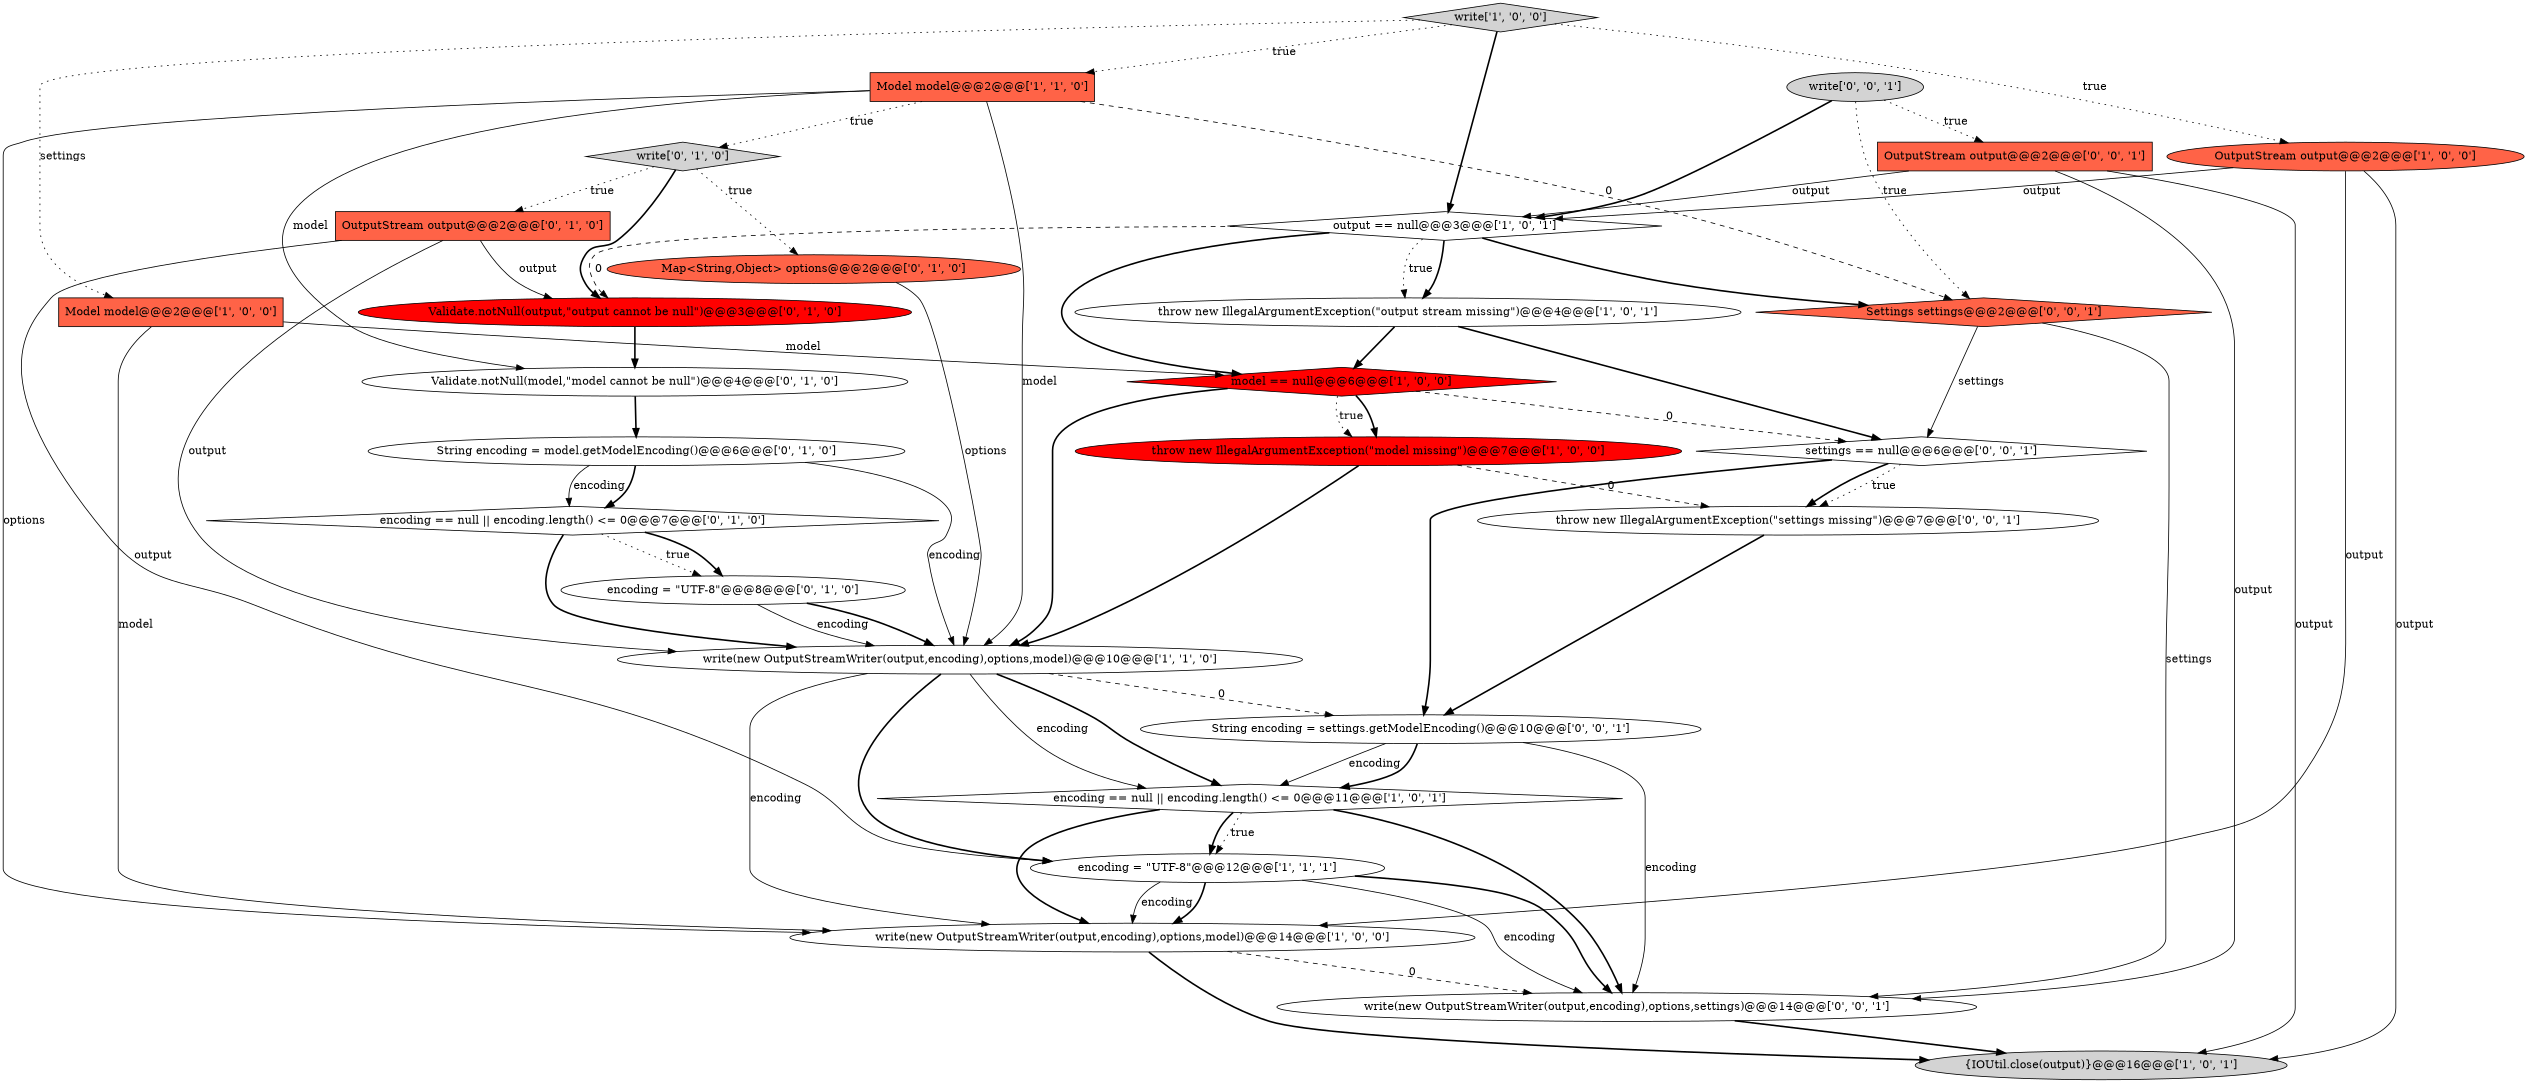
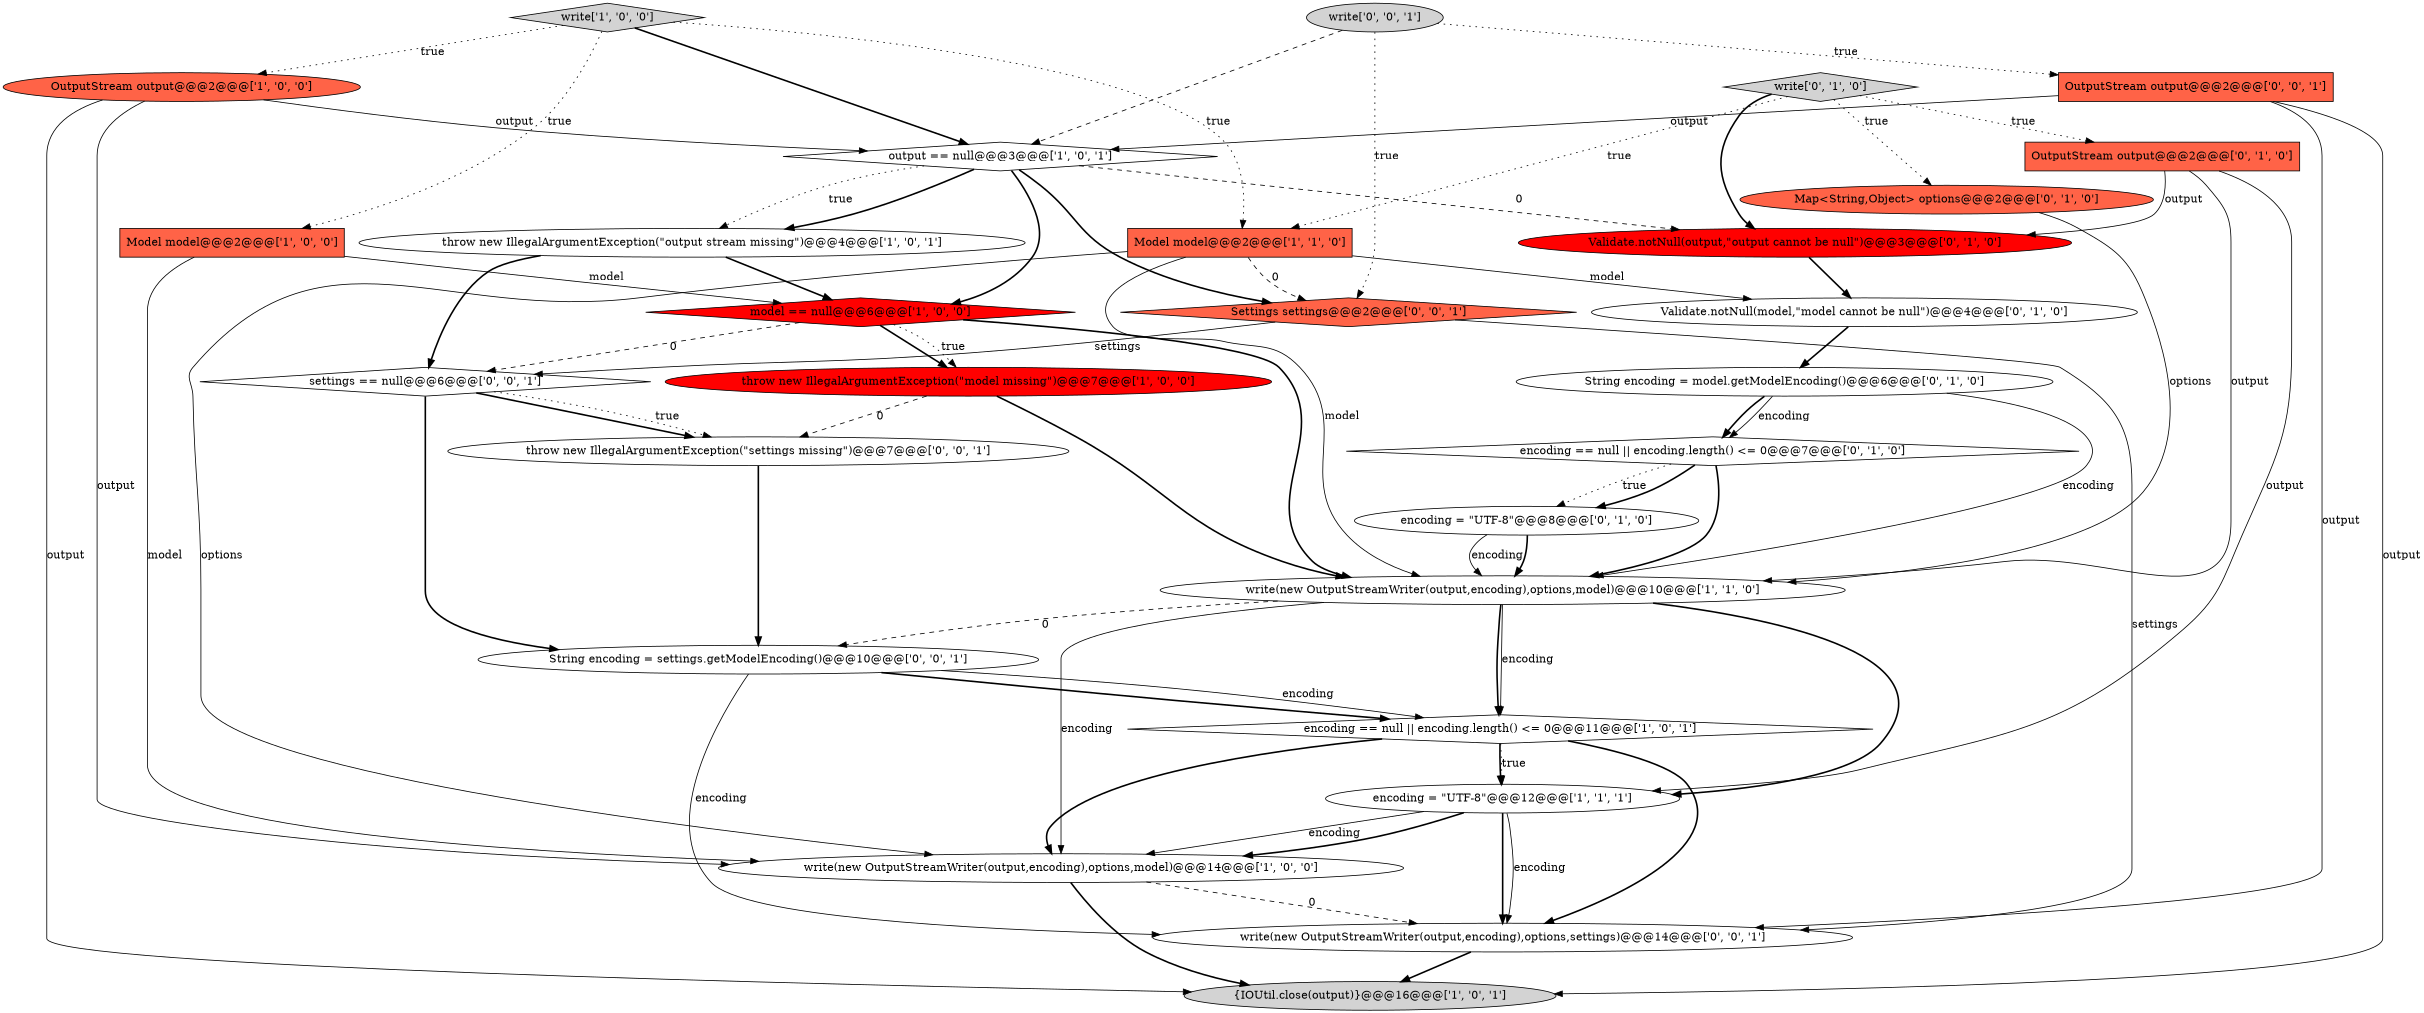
(825, 124) -> (1543, 161)
(63, 157) -> (560, 122)
(1693, 172) -> (1191, 86)
